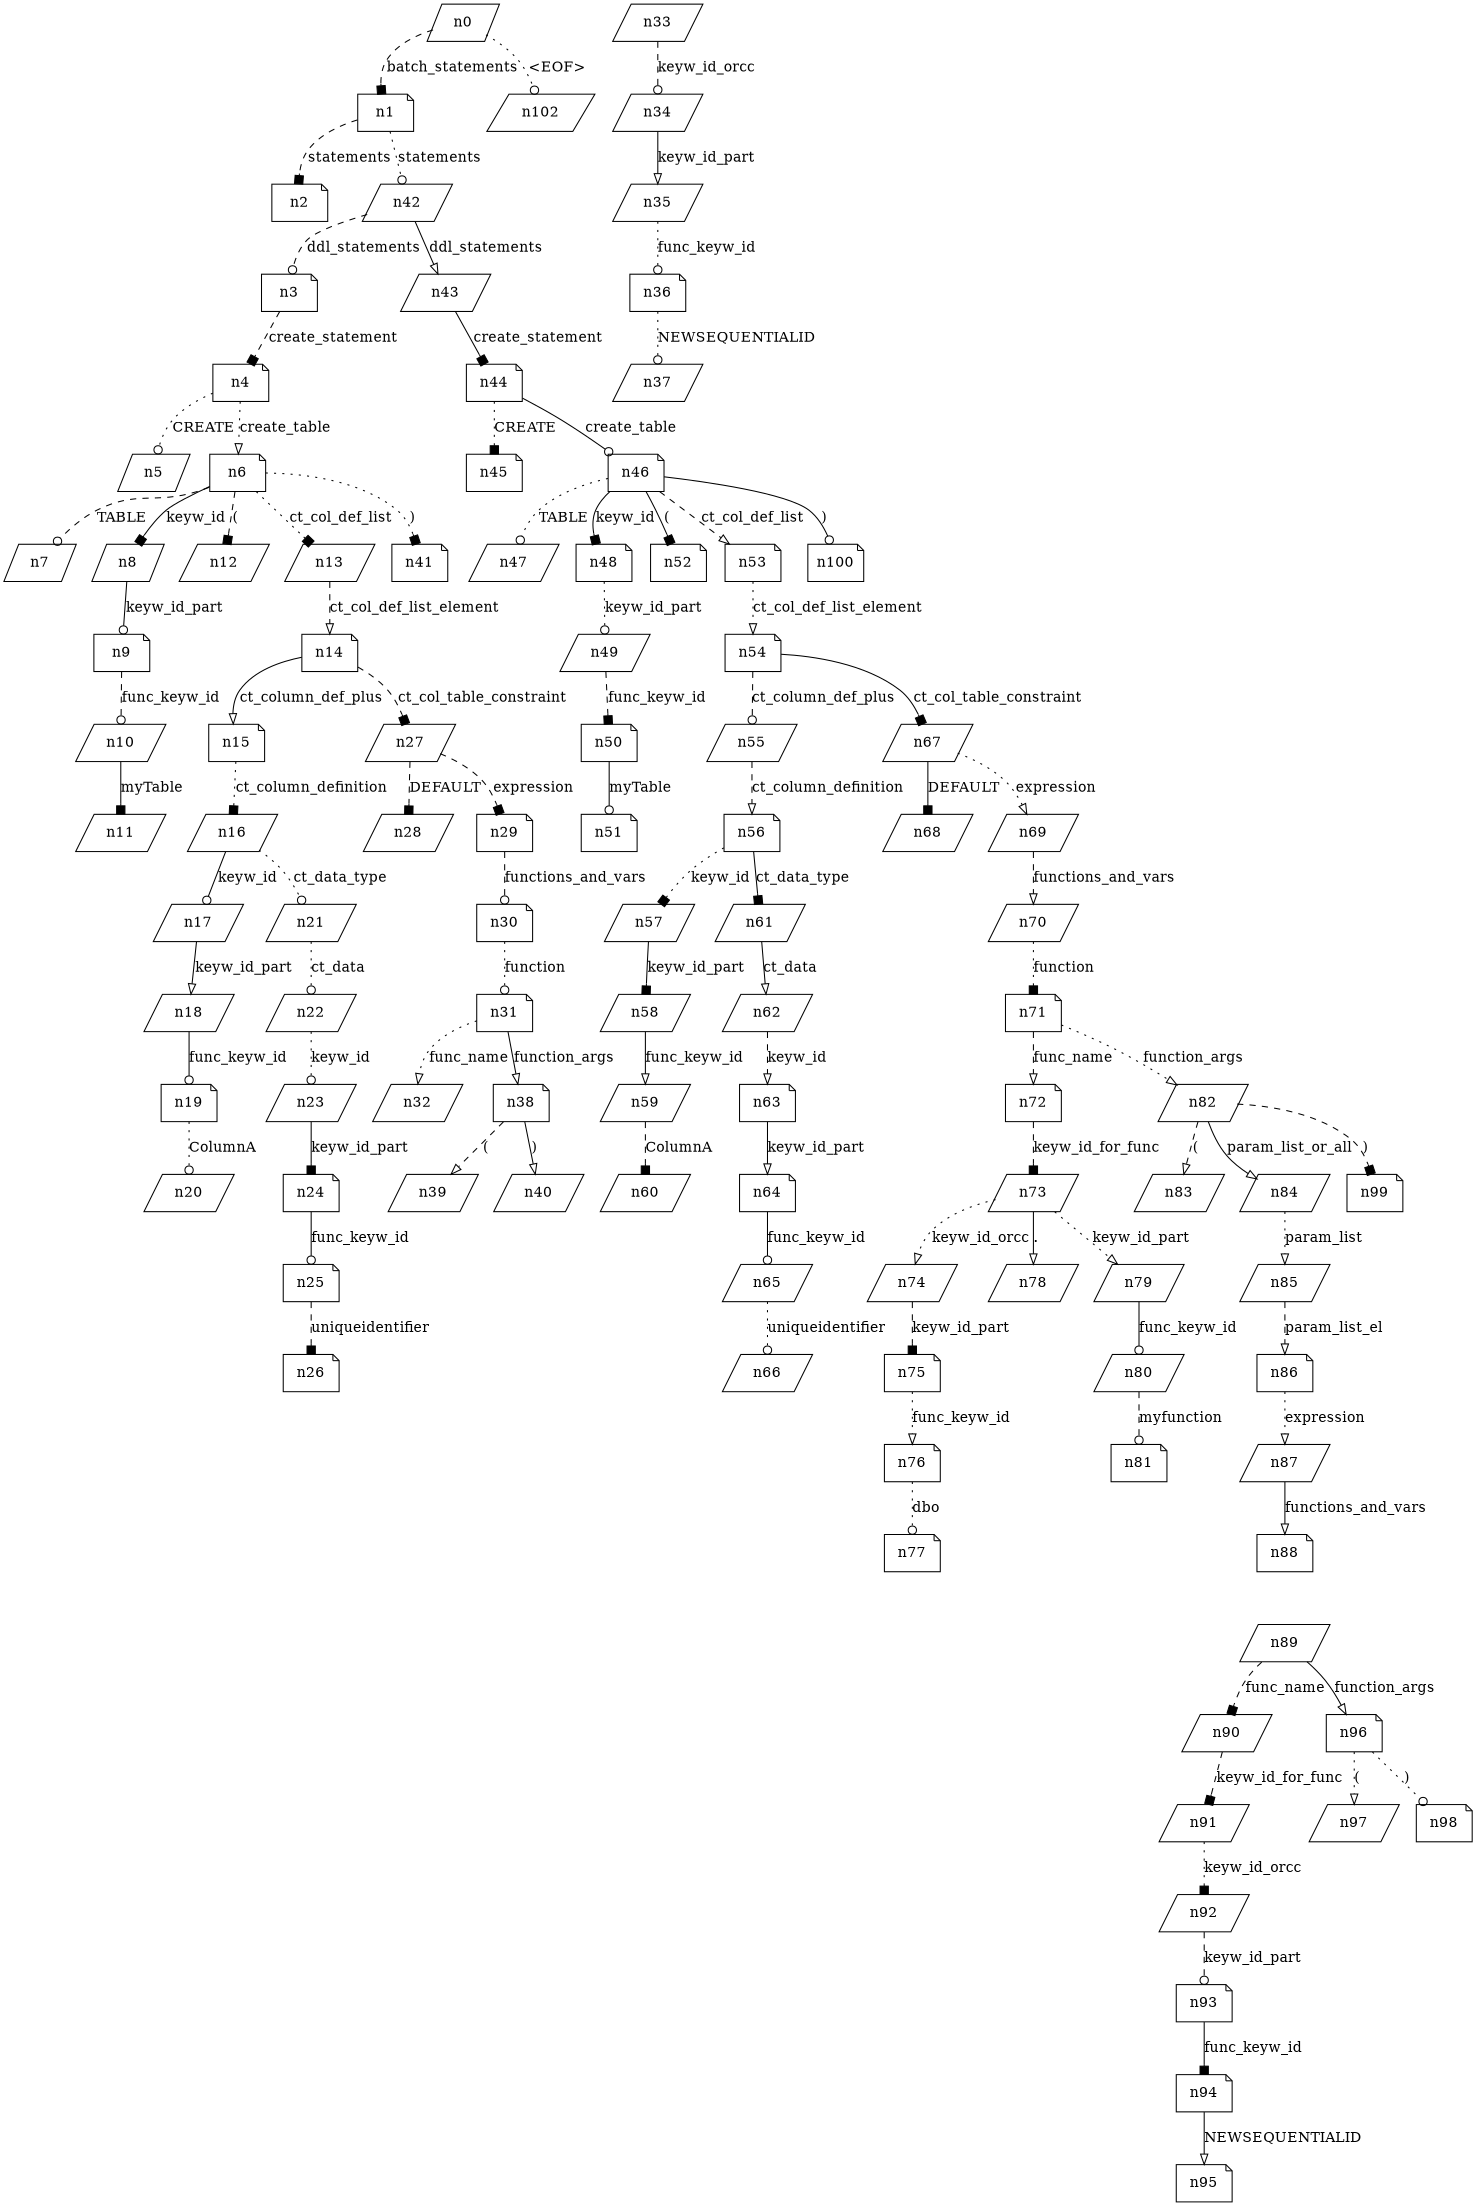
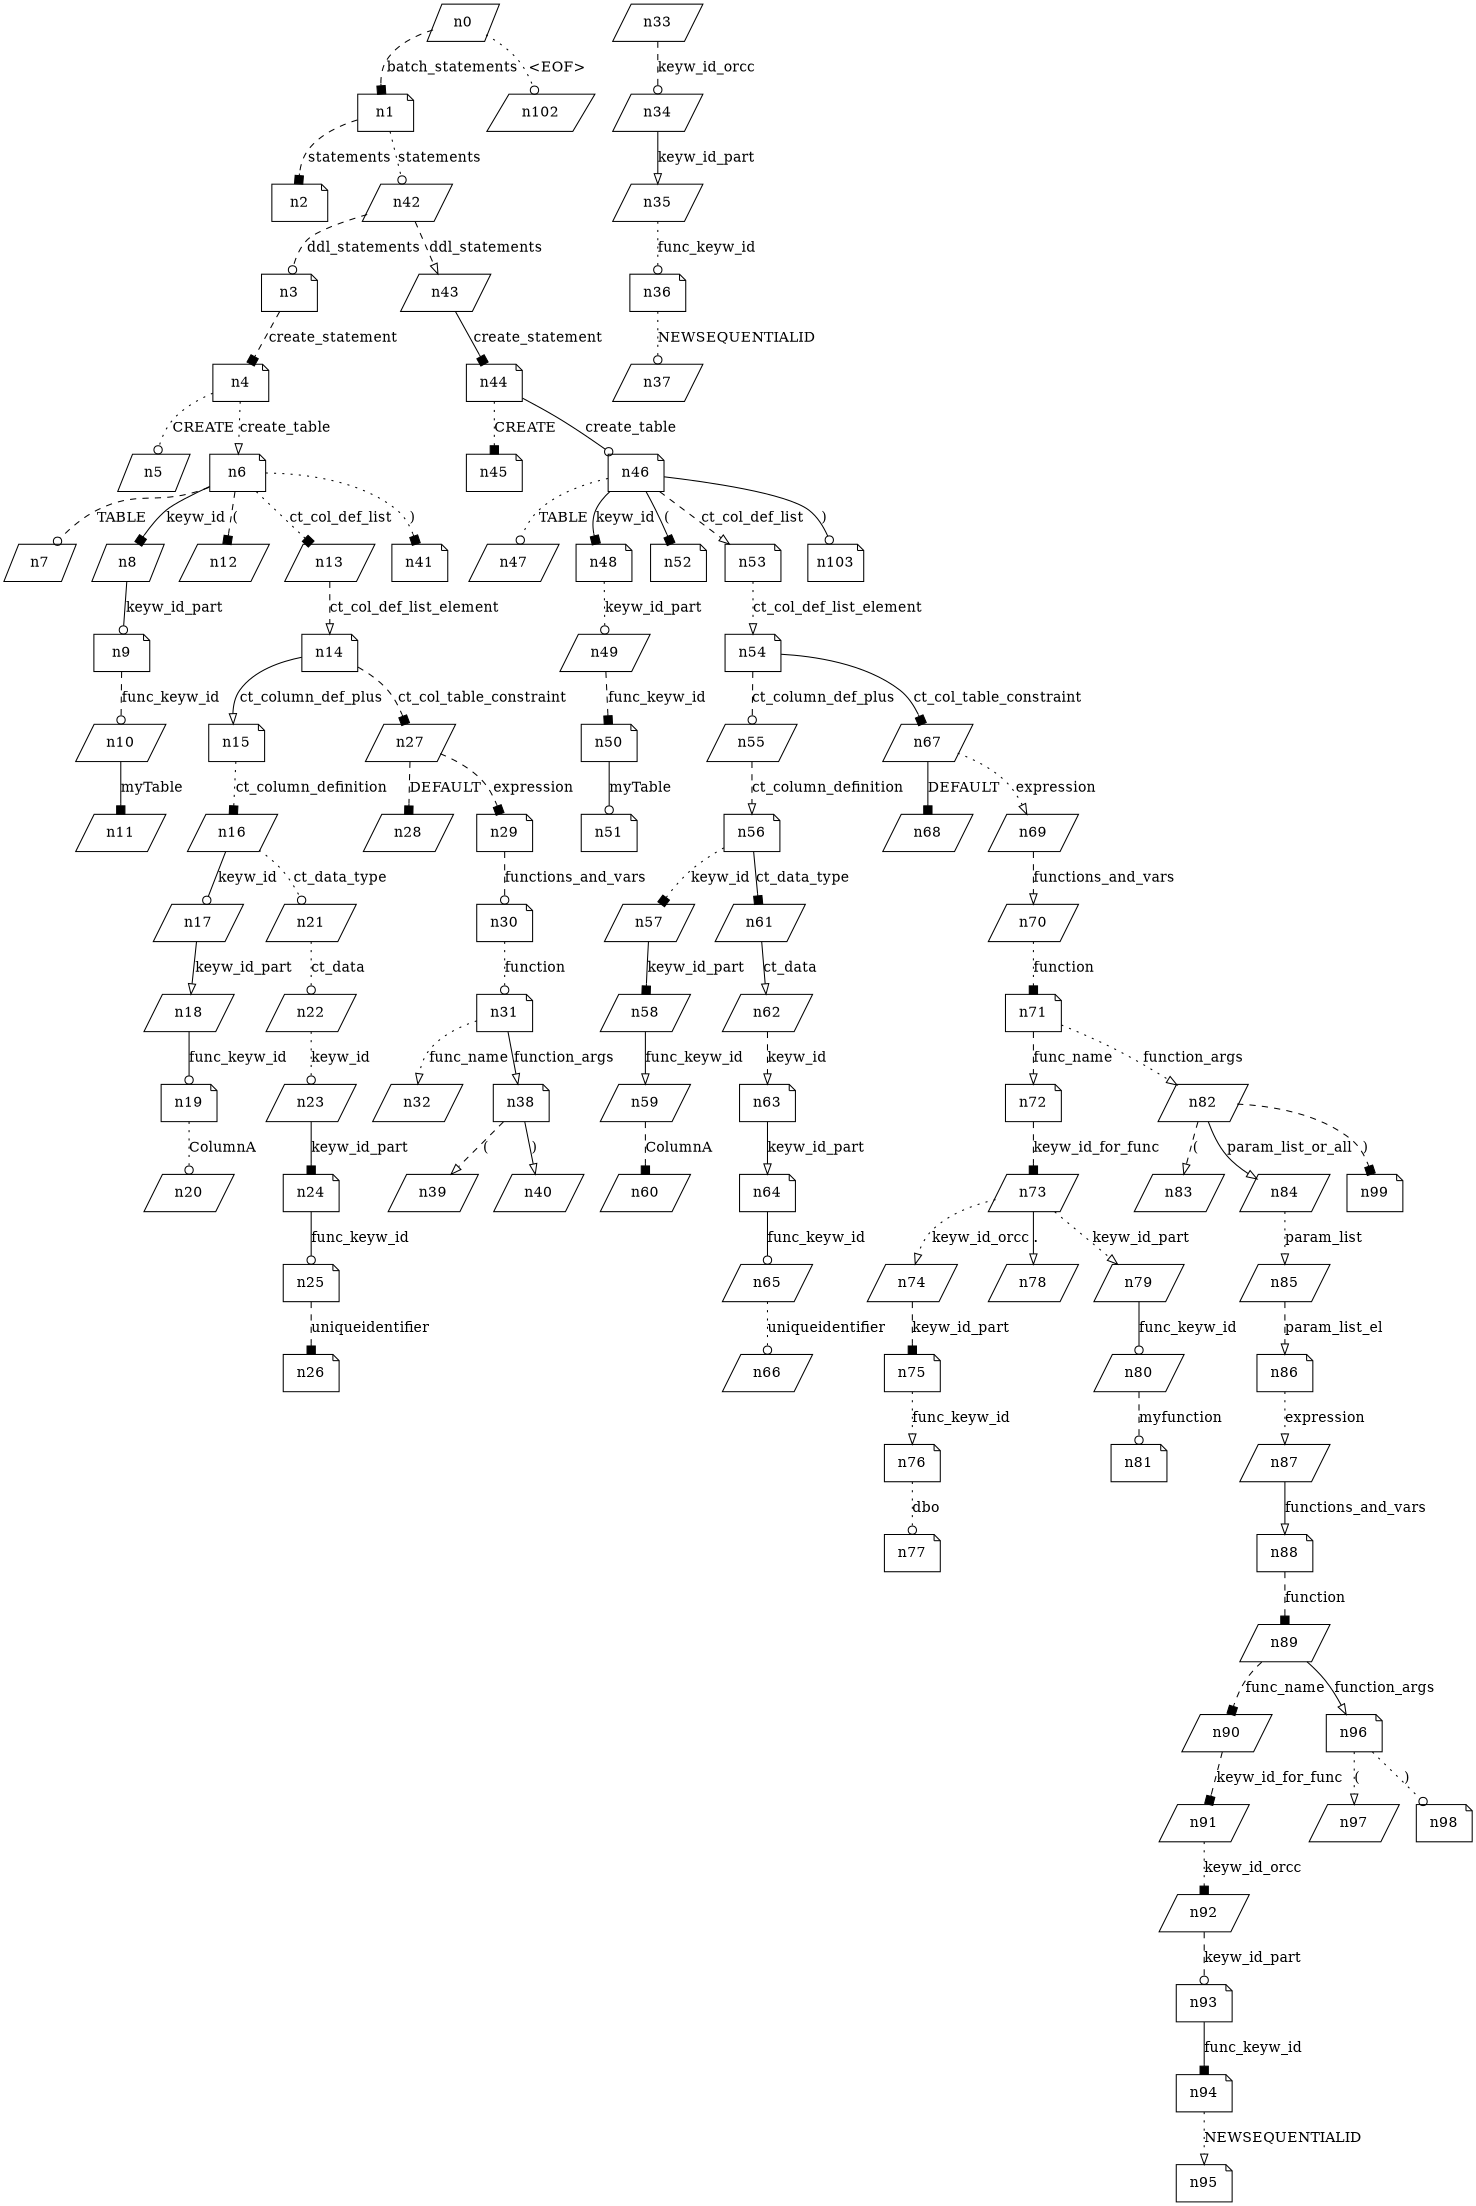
(424, 243) -> (424, 243)
(836, 563) -> (836, 563)
none -> (1285, 1593)
(1204, 2133) -> (1204, 2133)
